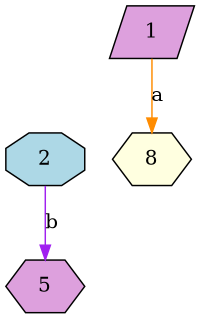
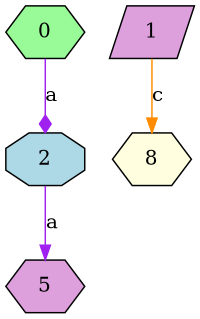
none -> (45, 32)
(158, 96) -> (158, 96)
(53, 223) -> (53, 223)
